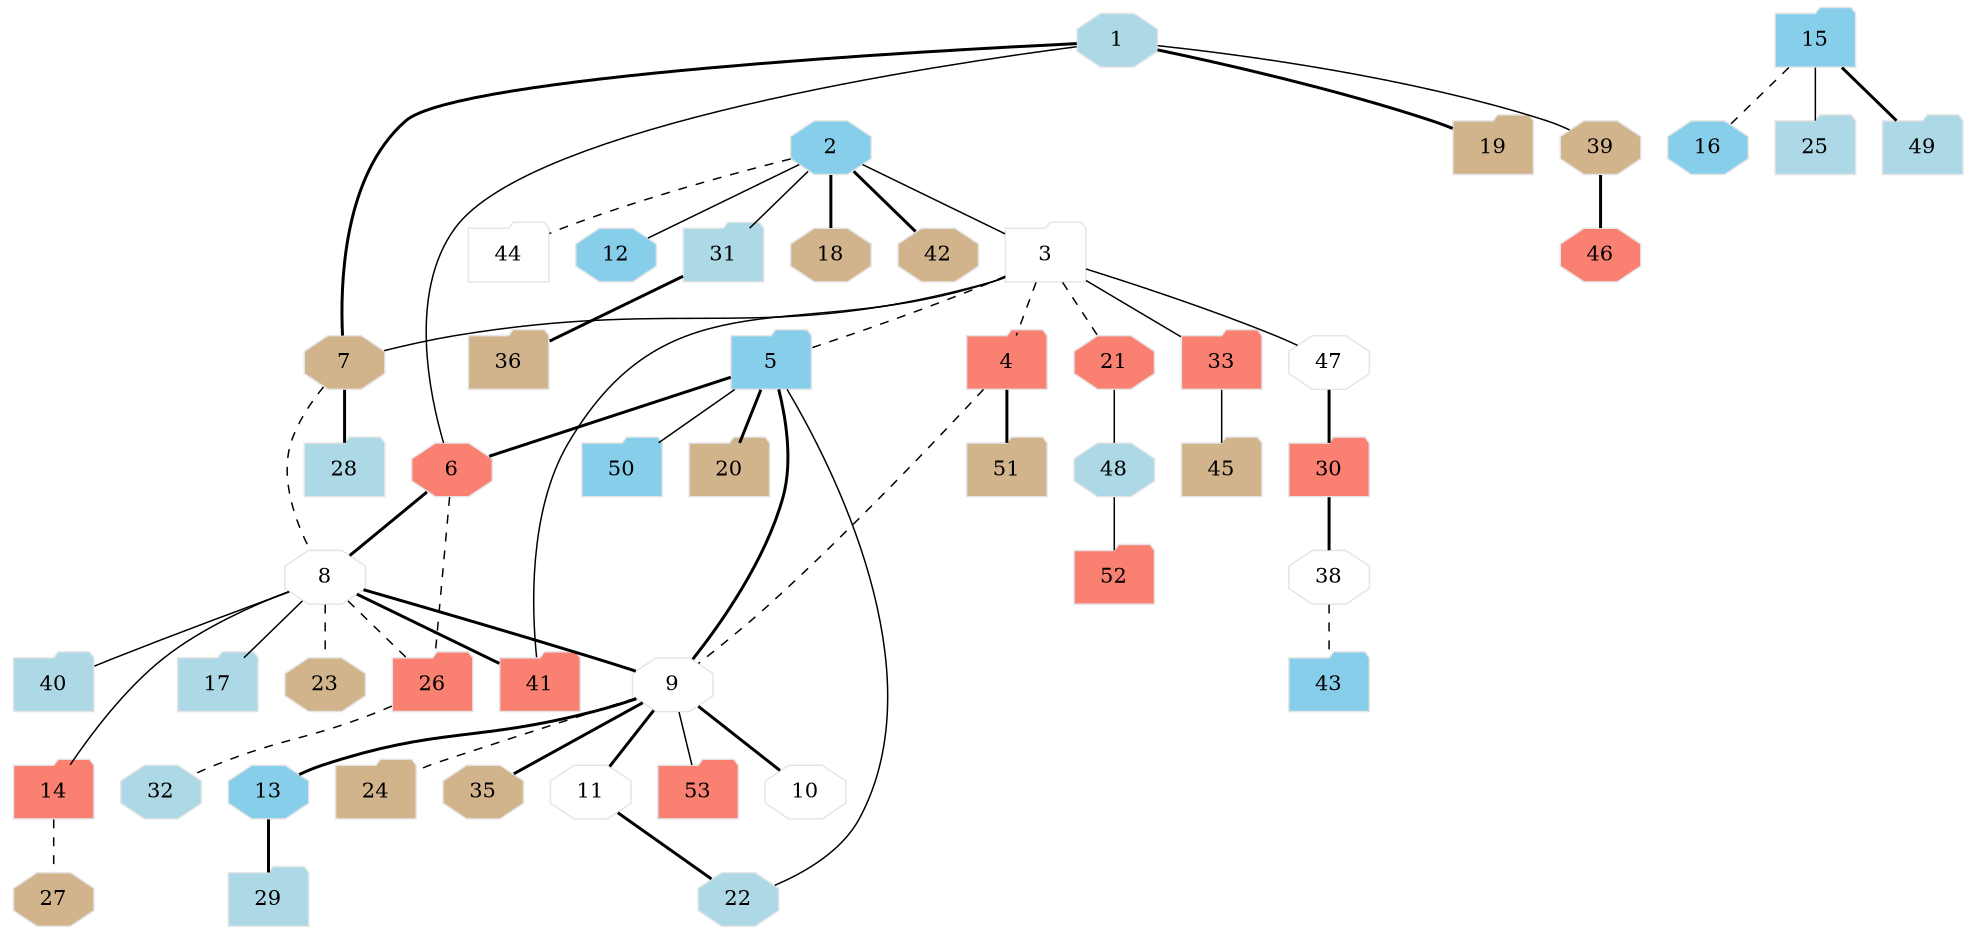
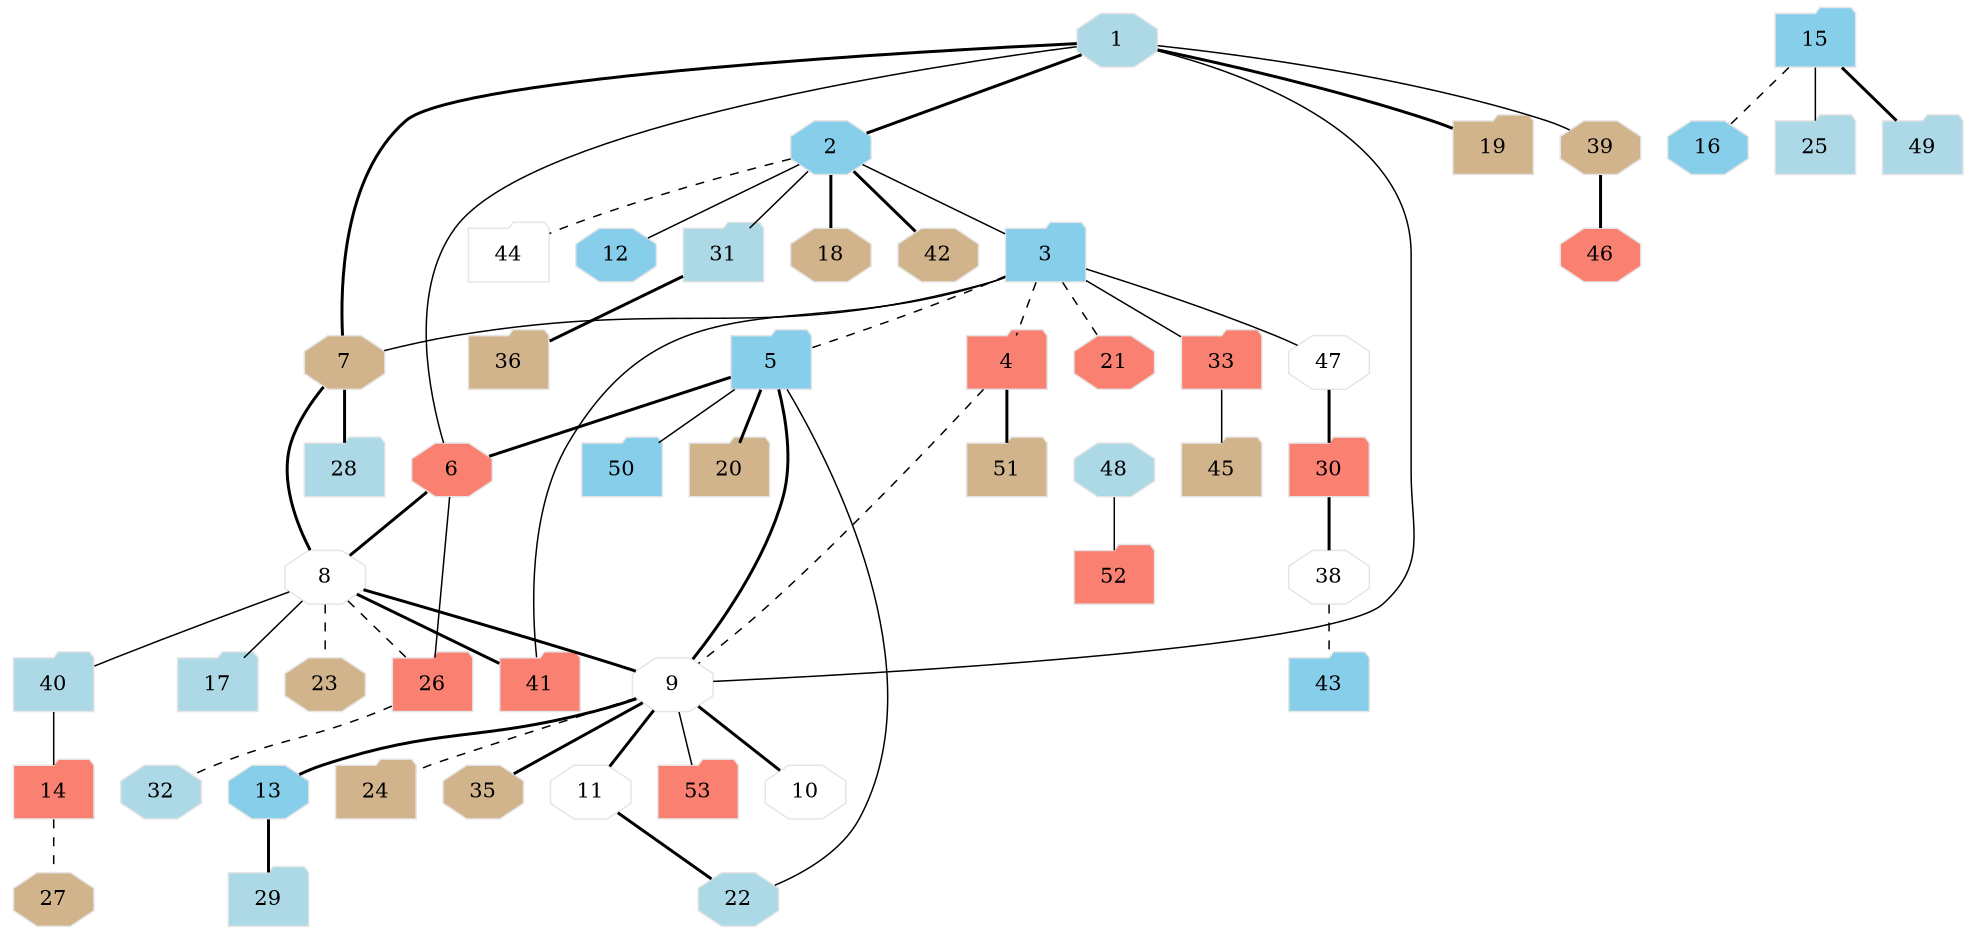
none -> (974, 94)
(1046, 255) -> (1046, 255)
(1114, 416) -> none
(287, 466) -> (287, 466)
(442, 577) -> (442, 577)
none -> (1393, 593)
(164, 658) -> (54, 739)
